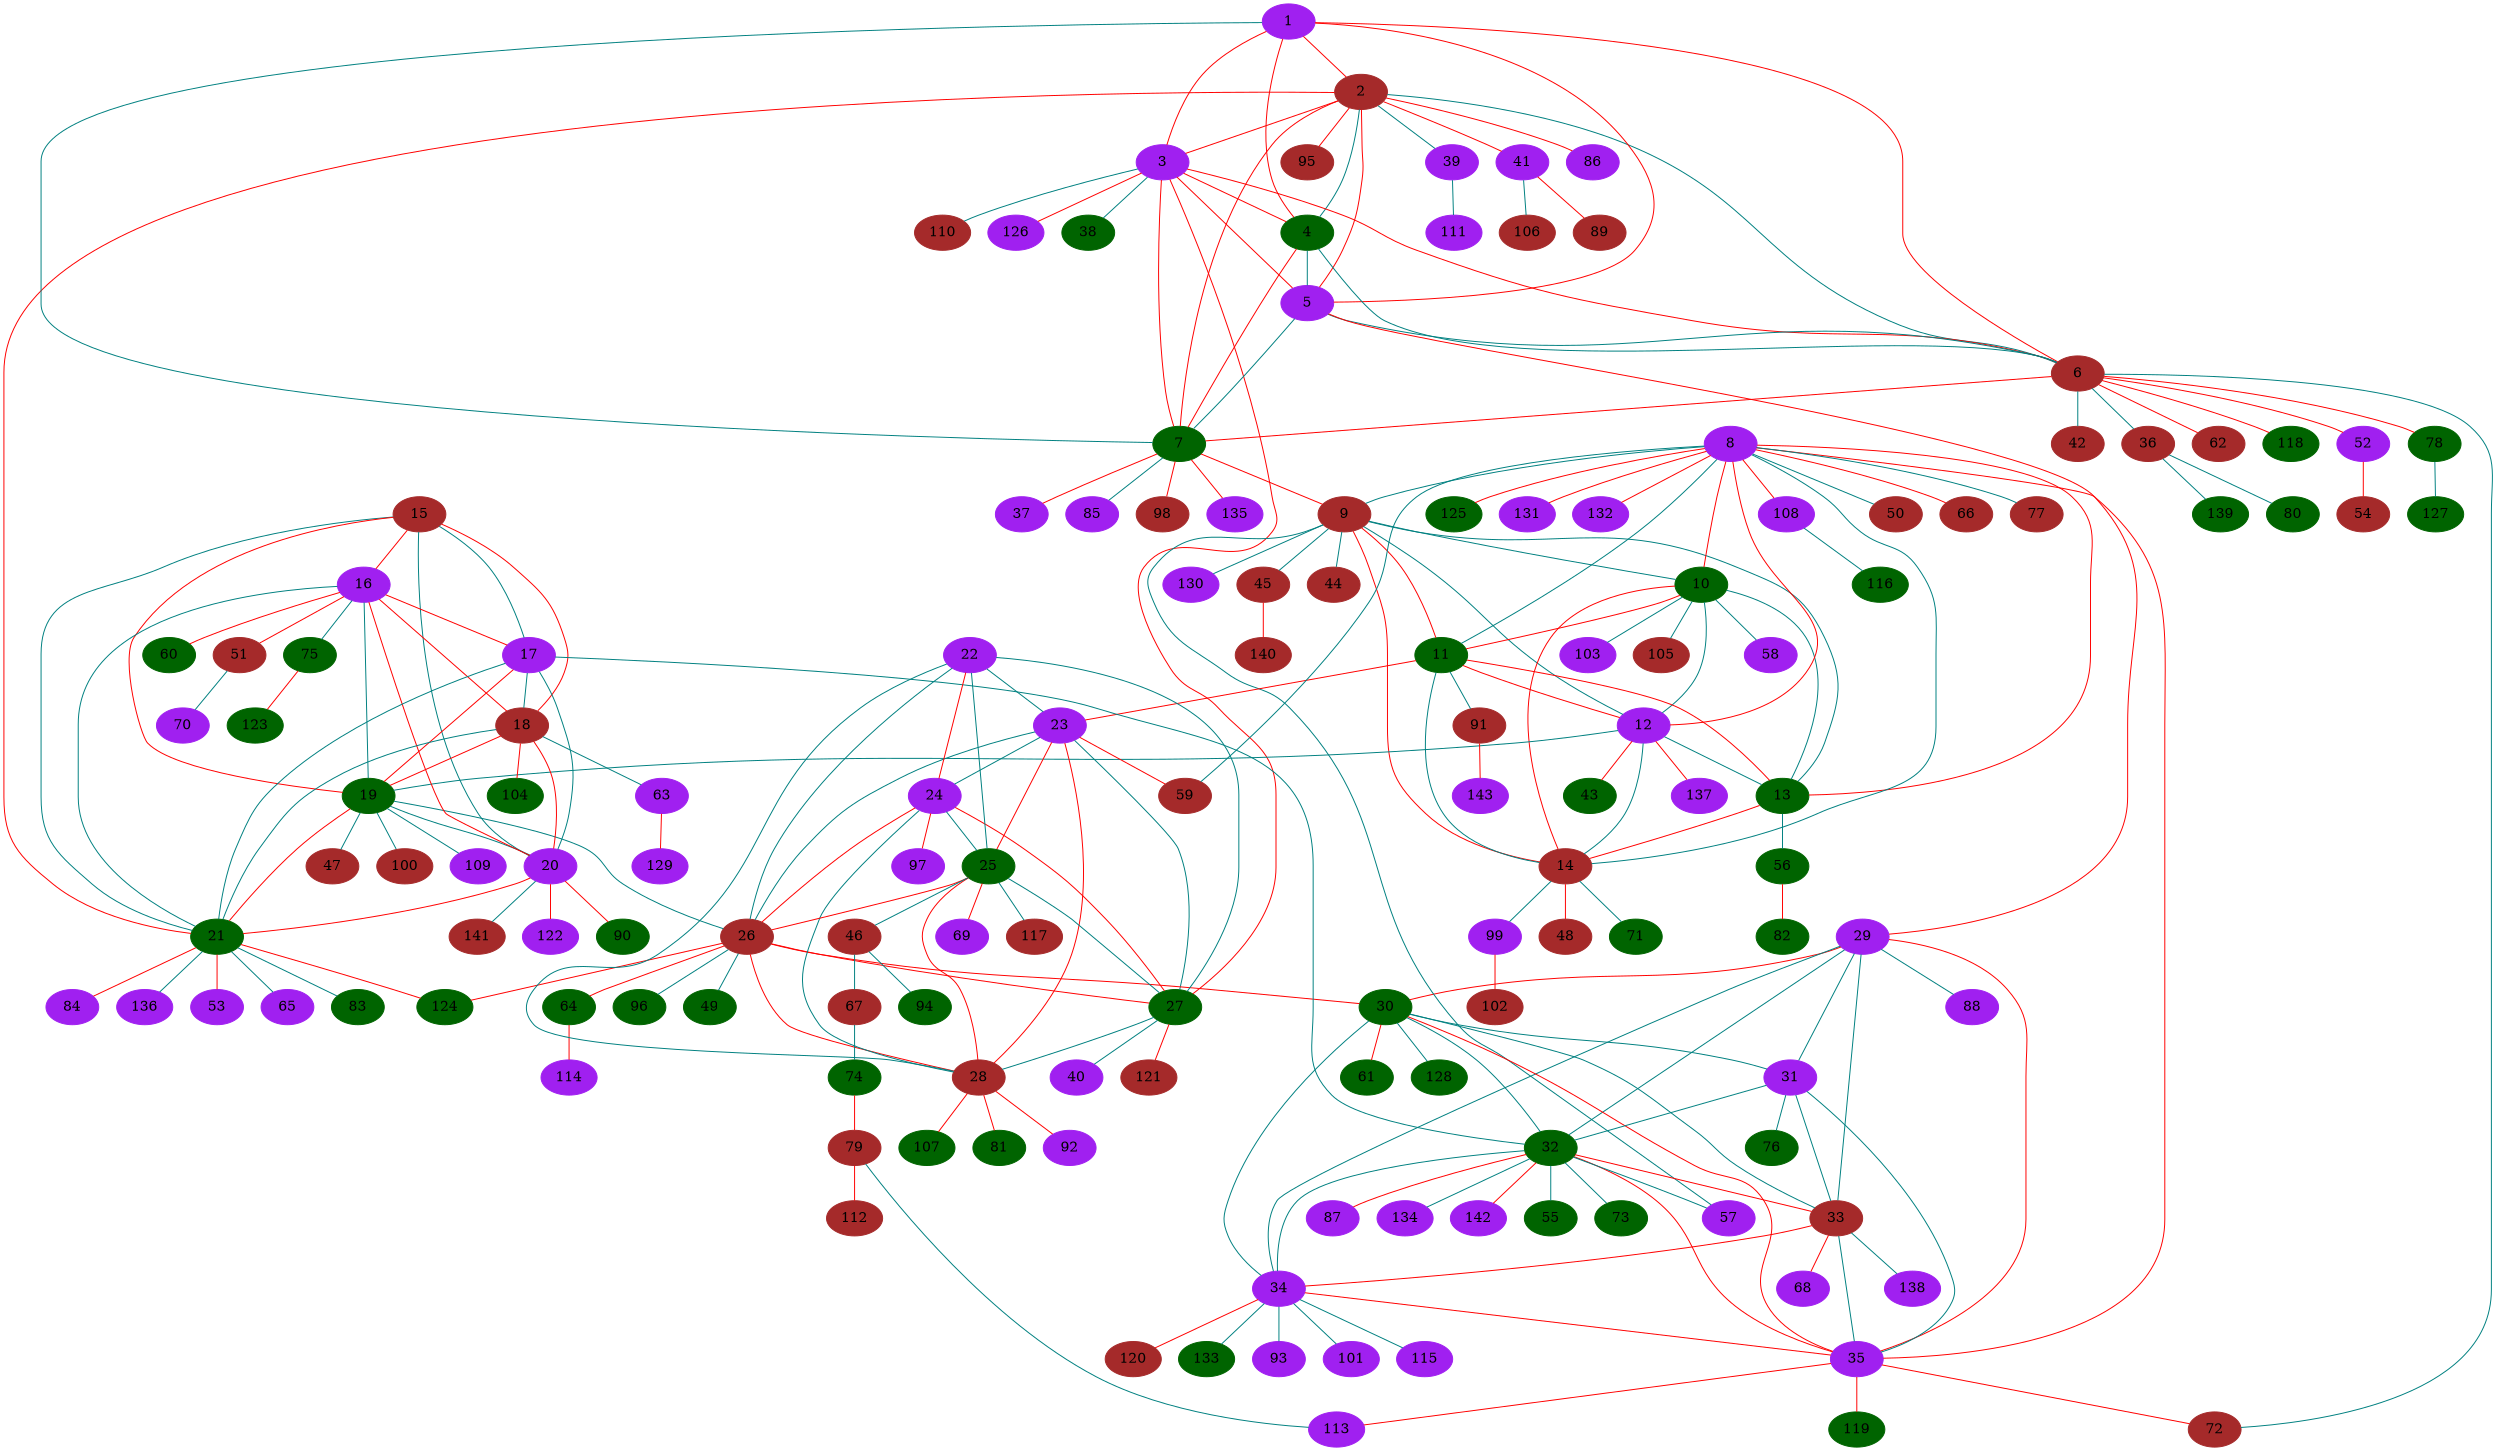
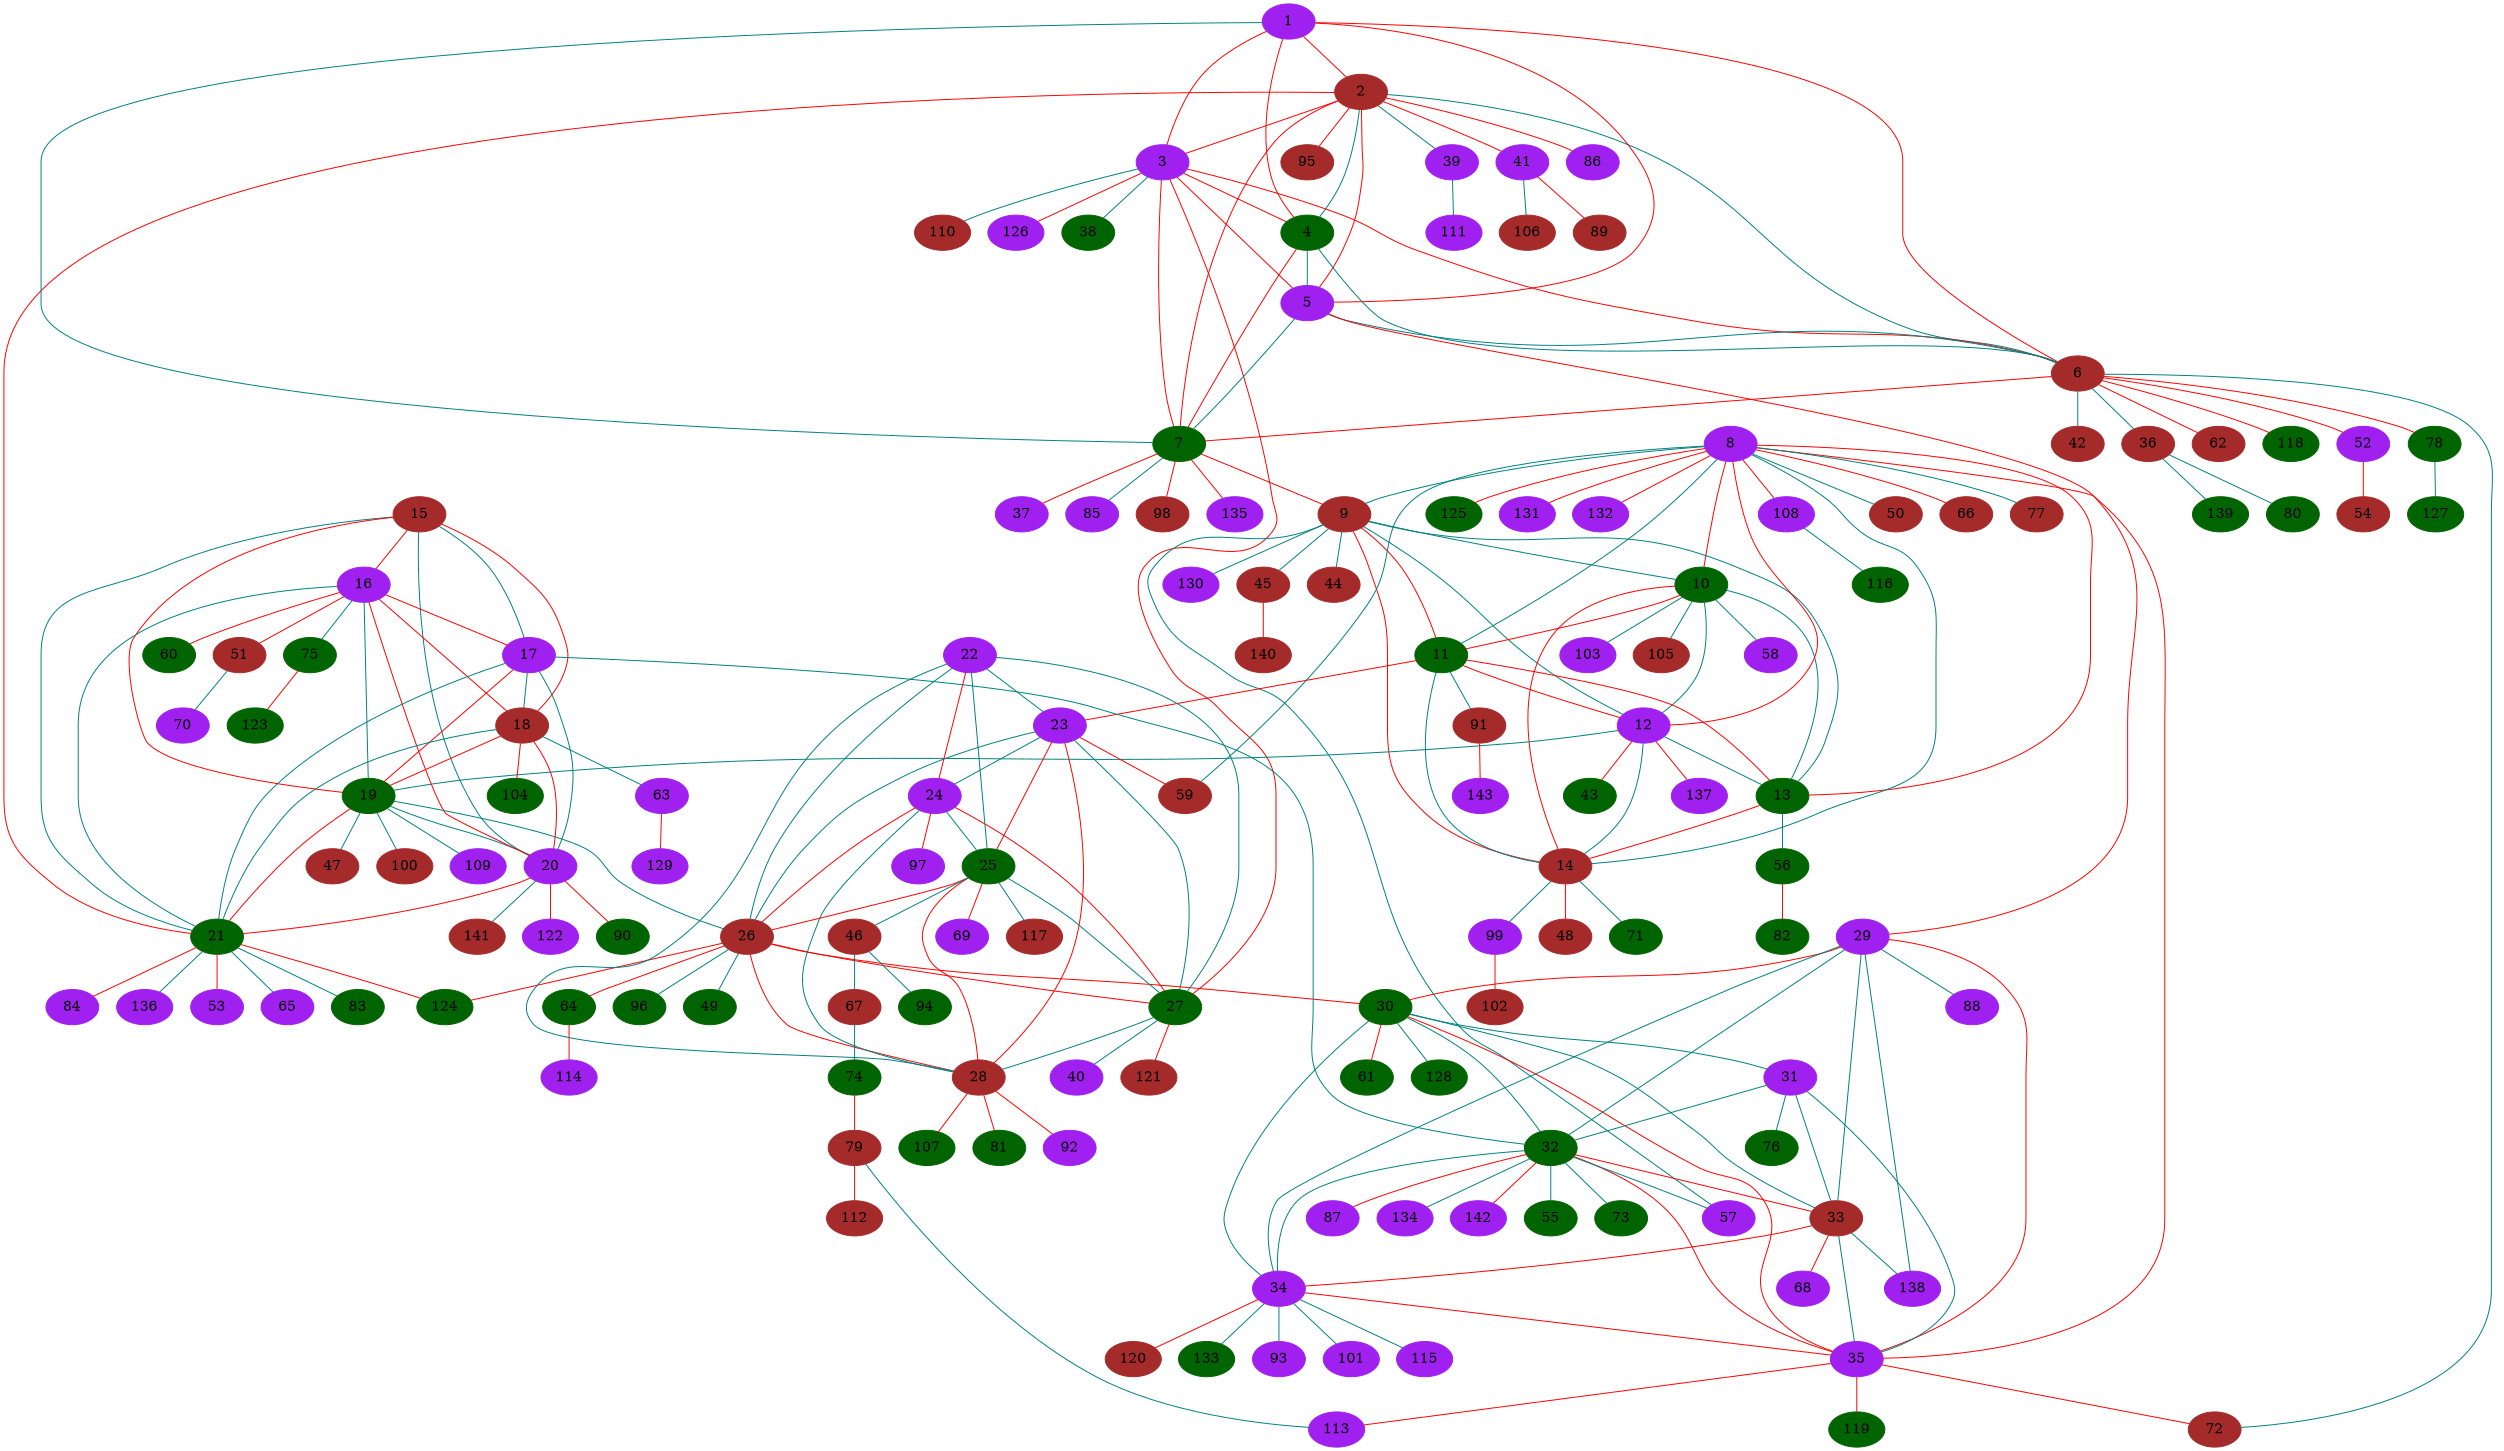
(1827, 1007) -> (1888, 1113)
